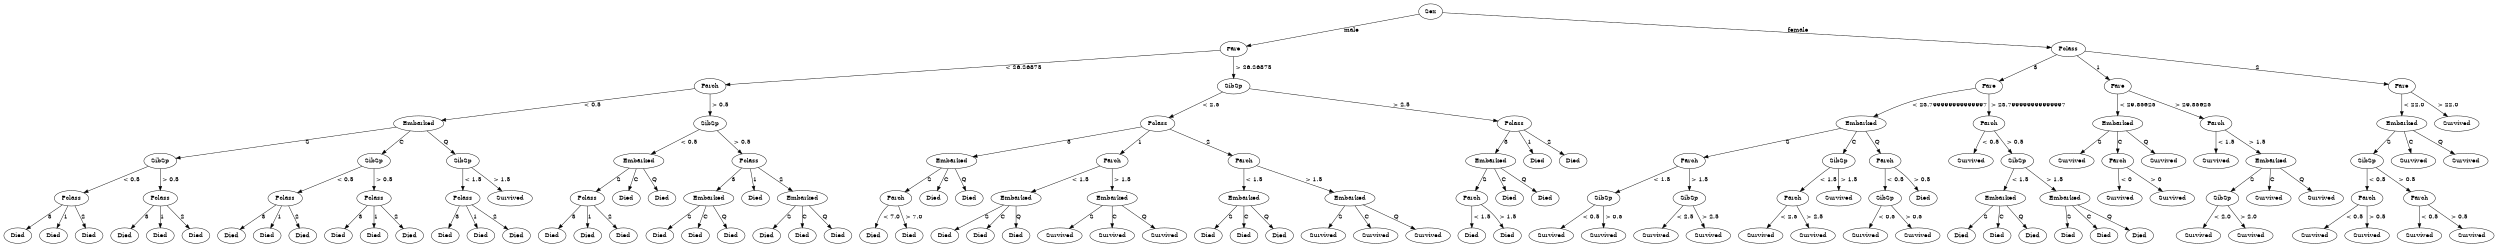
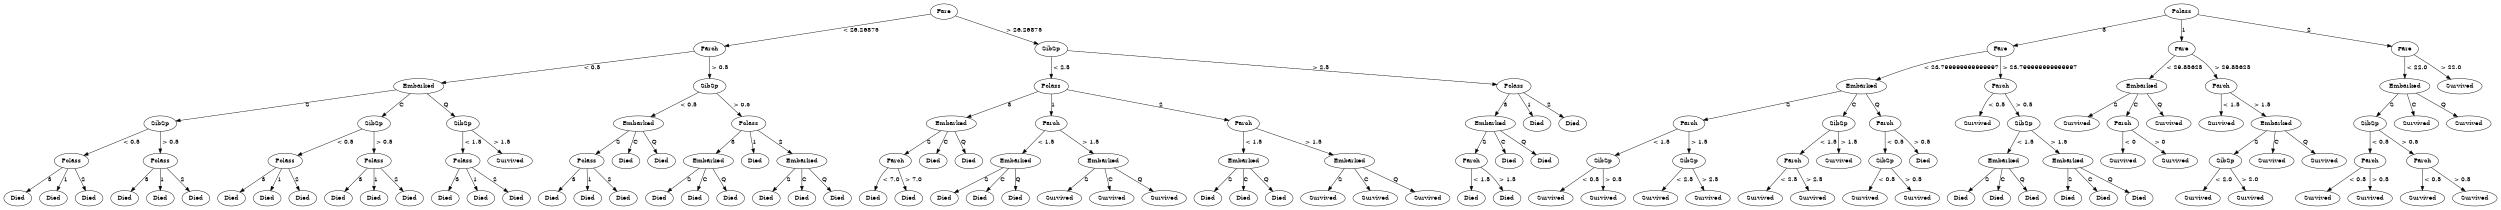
(1431, 12) -> none
